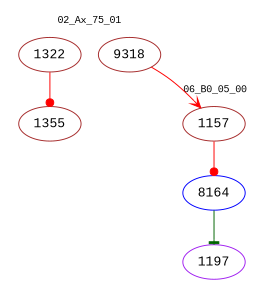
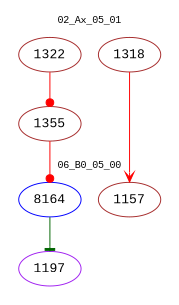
(90, 21) -> (90, 21)
(130, 55) -> (130, 55)
(214, 155) -> (50, 163)
